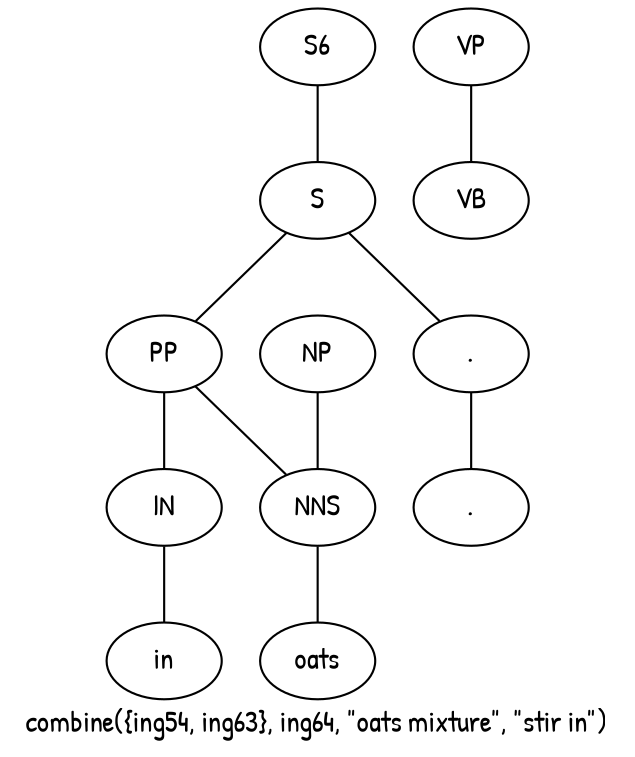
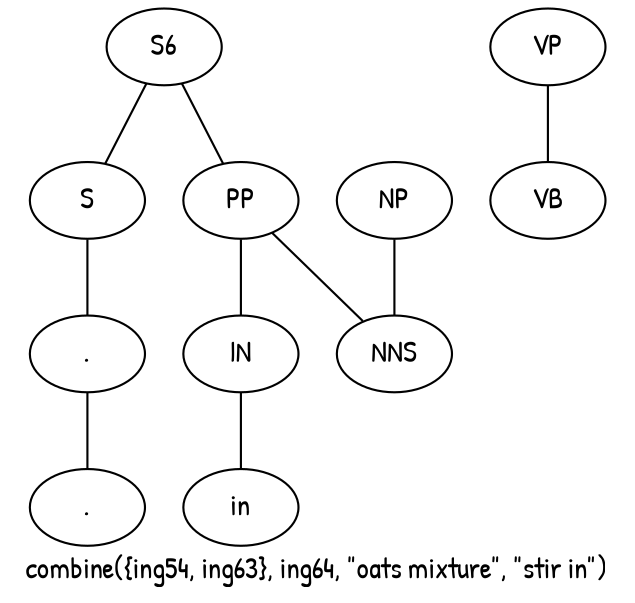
(241, 277) -> (203, 124)
(318, 661) -> none
